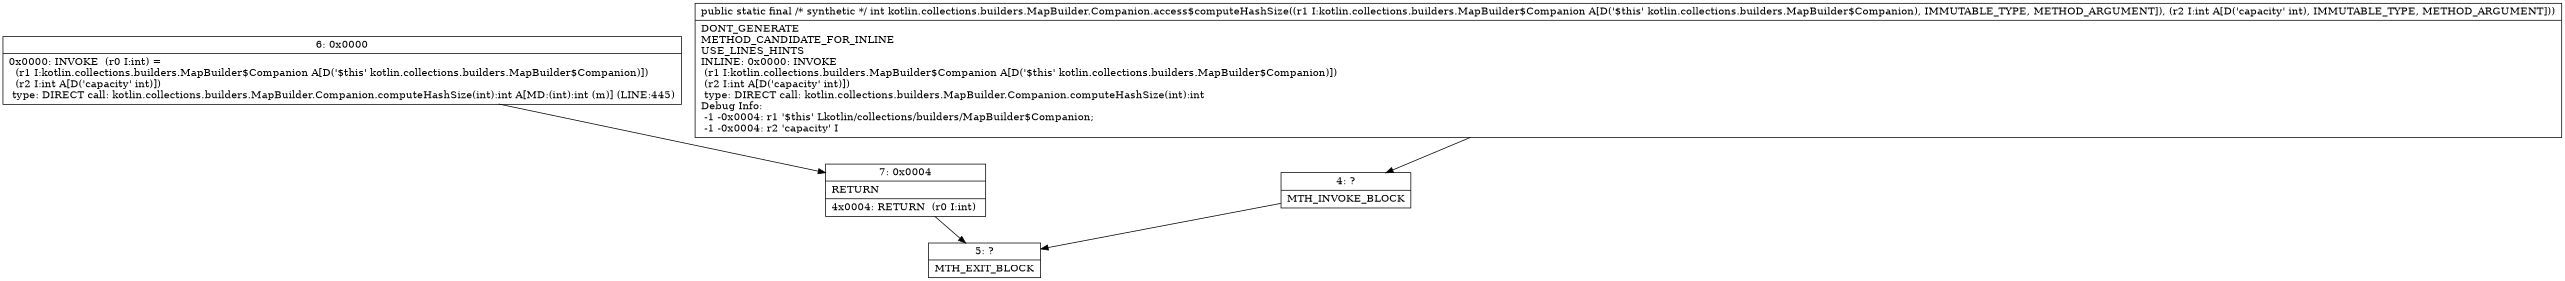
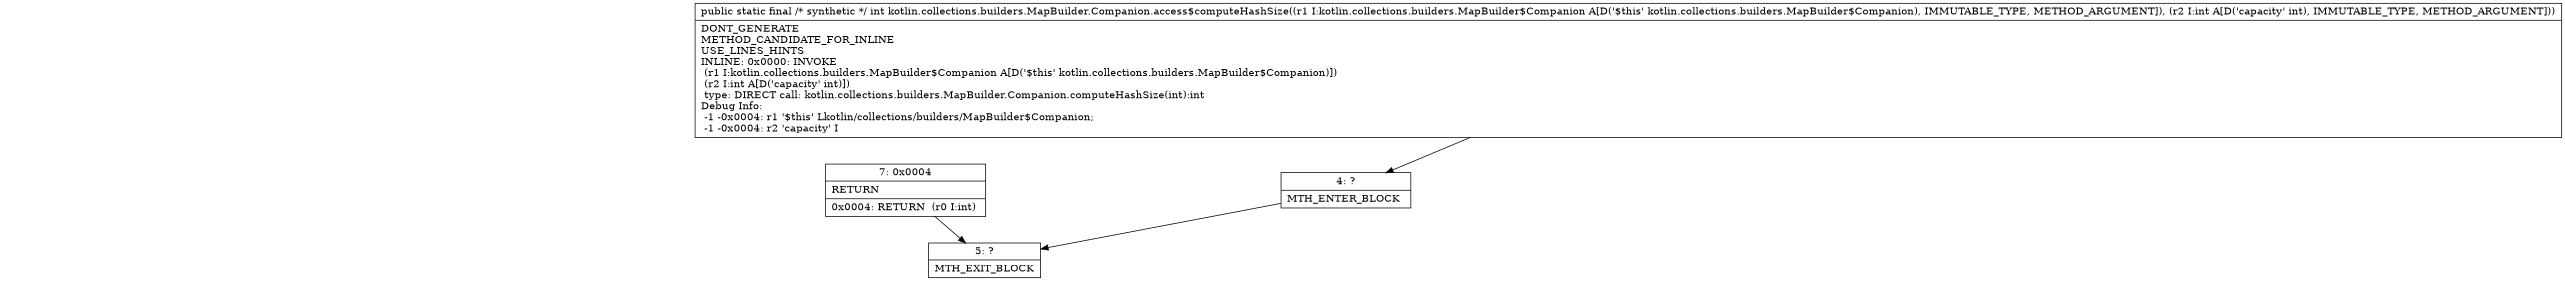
(342, 70) -> none
(1346, 199) -> (1344, 199)
(906, 207) -> (906, 207)
